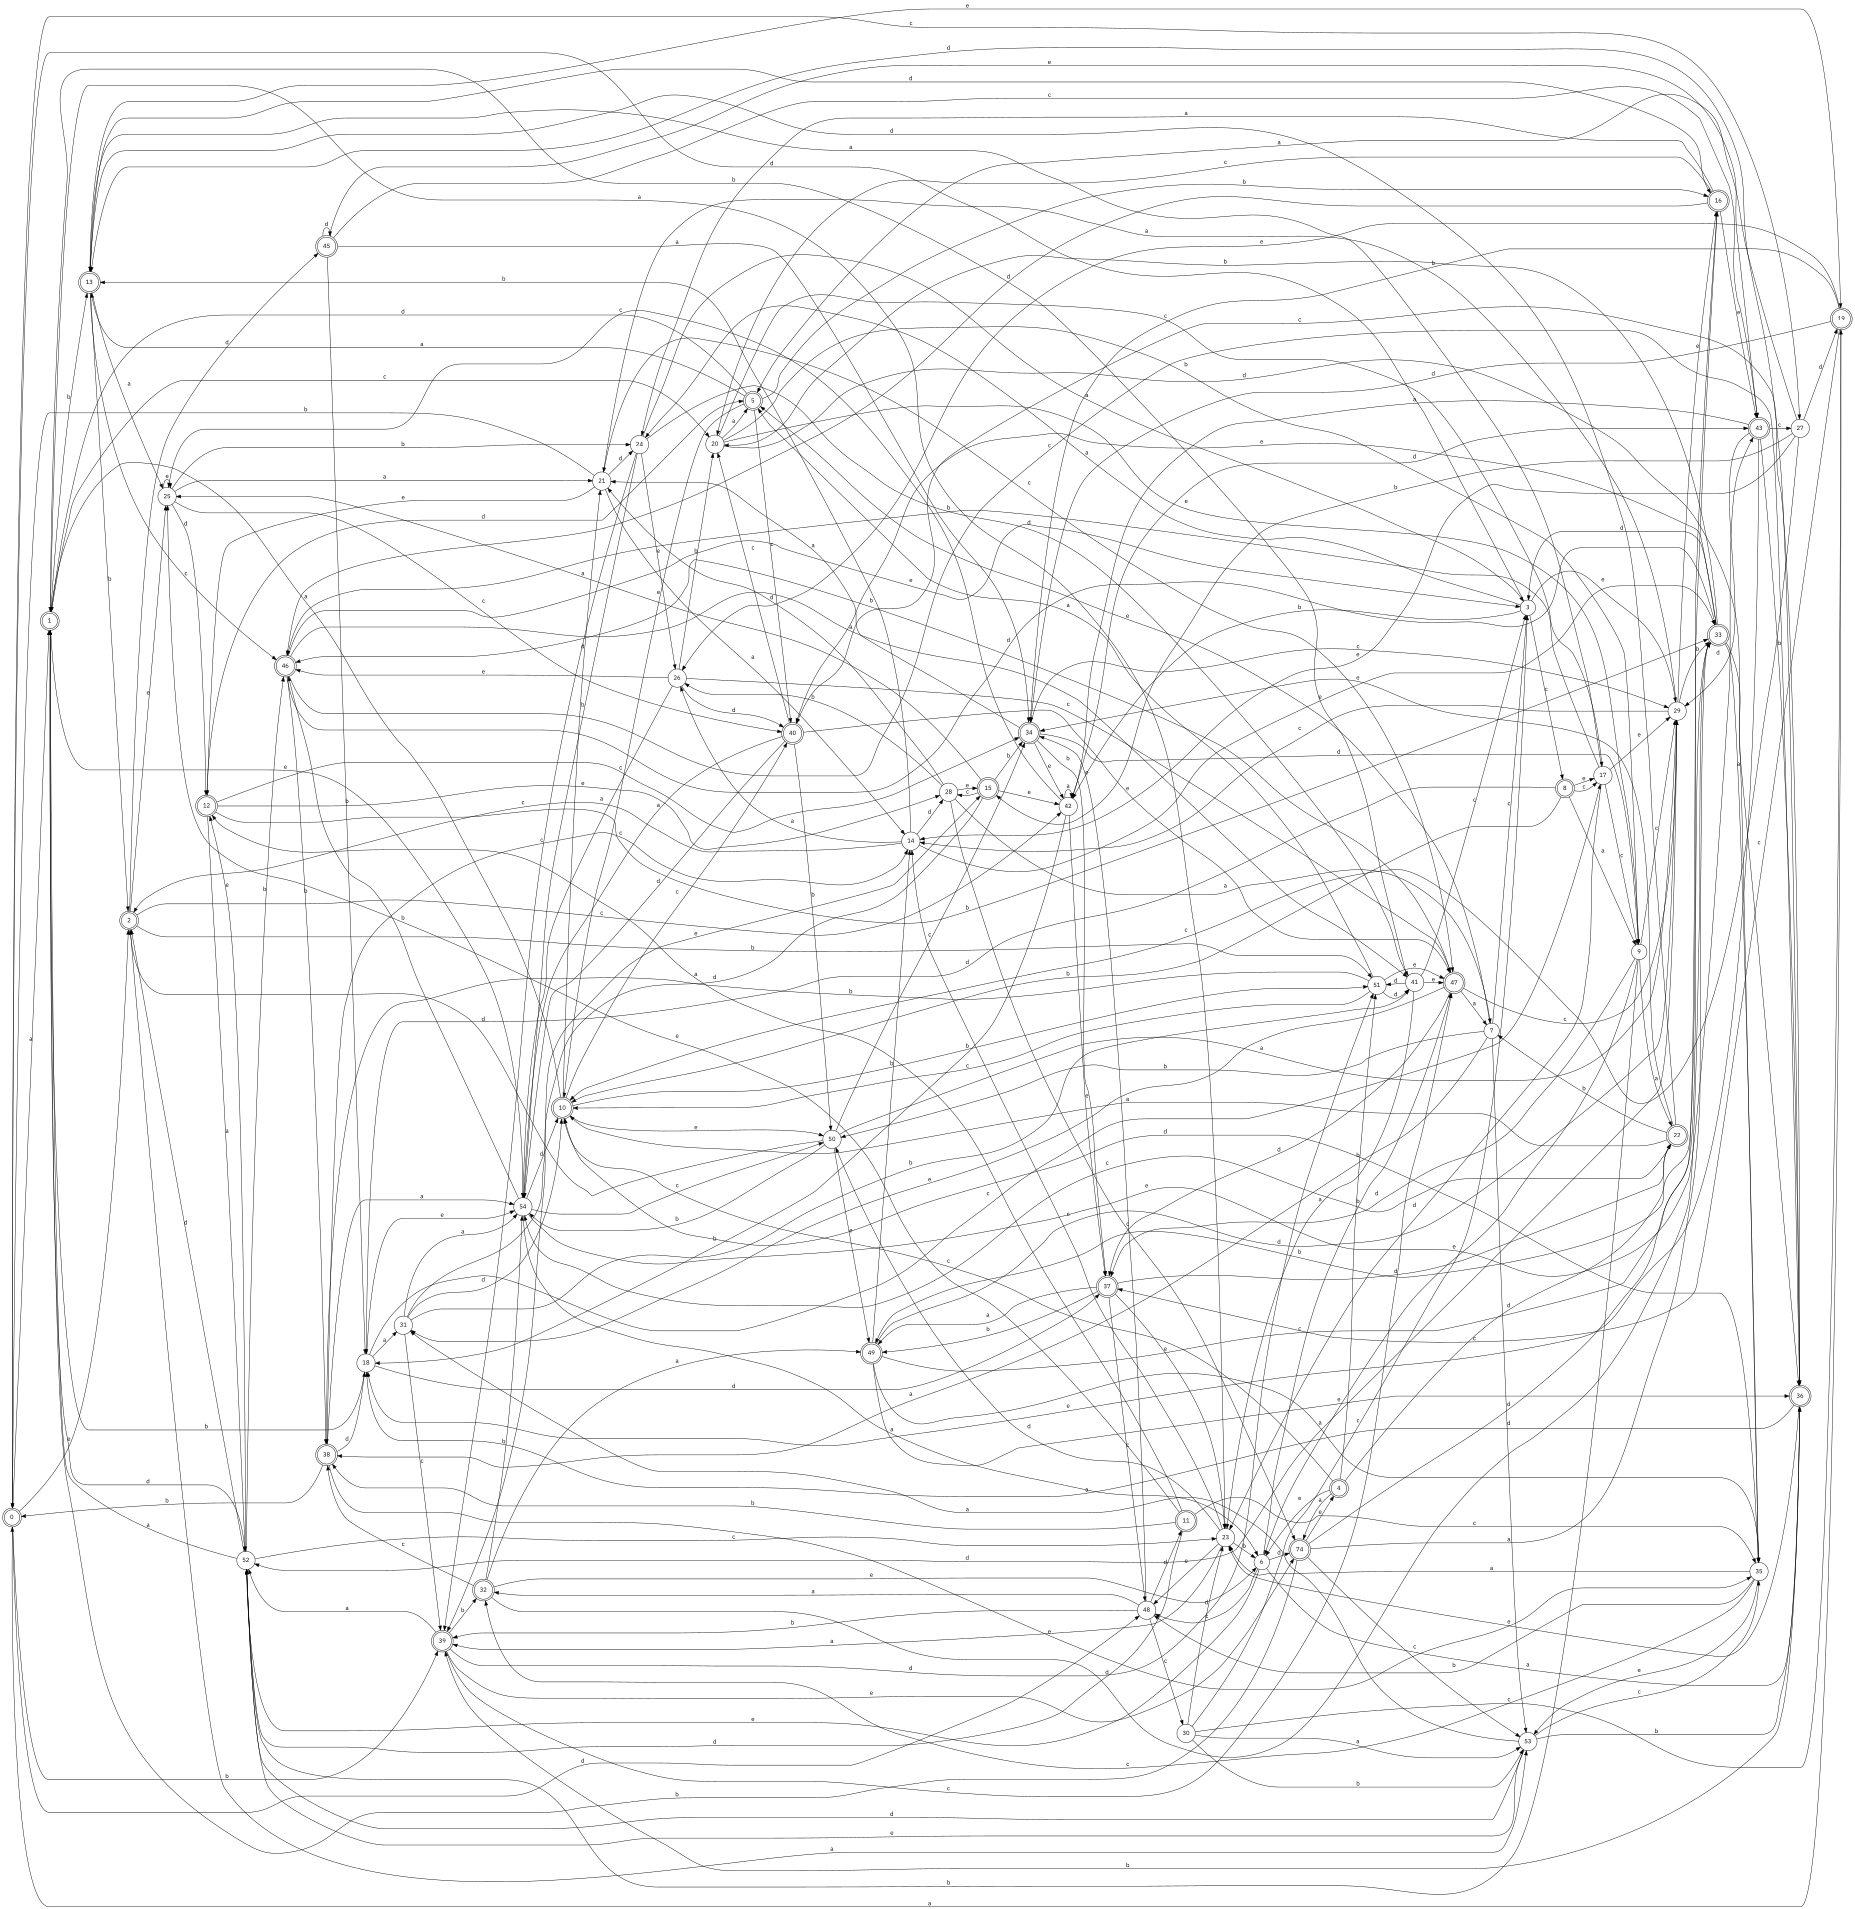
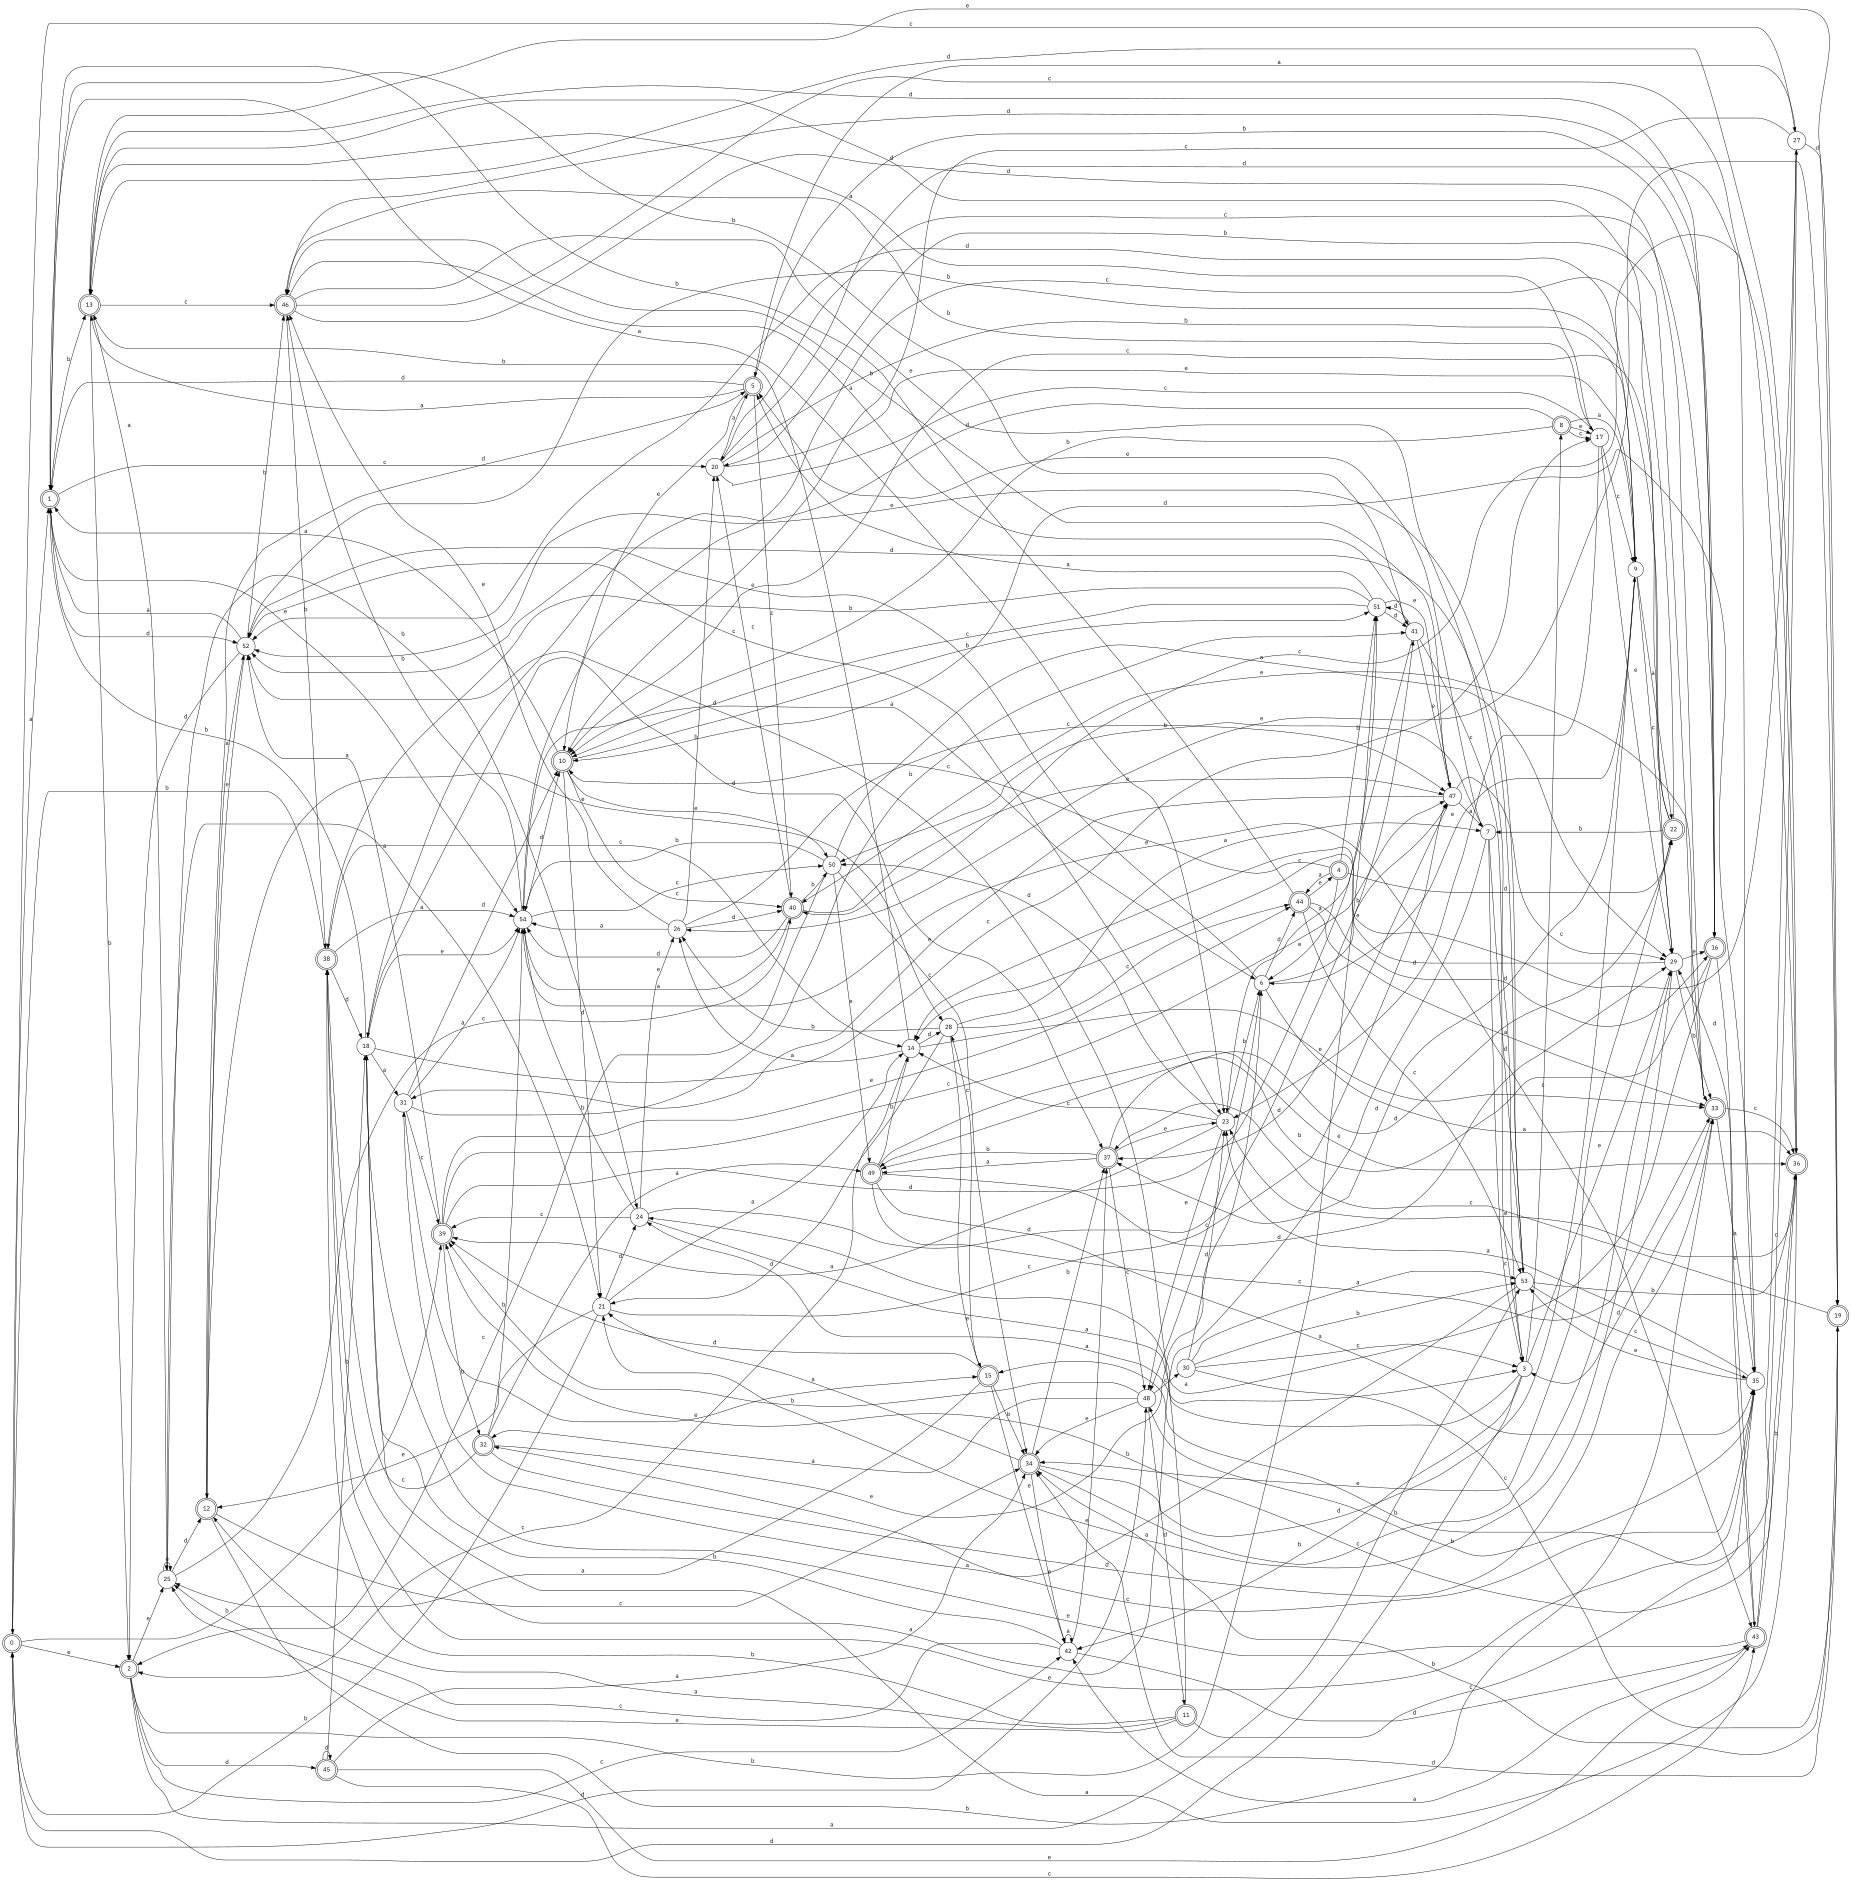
(1454, 983) -> (1452, 797)
(483, 1019) -> (483, 1337)
(1128, 1099) -> (1128, 351)
(1300, 1550) -> (1300, 902)
(1523, 1907) -> none
